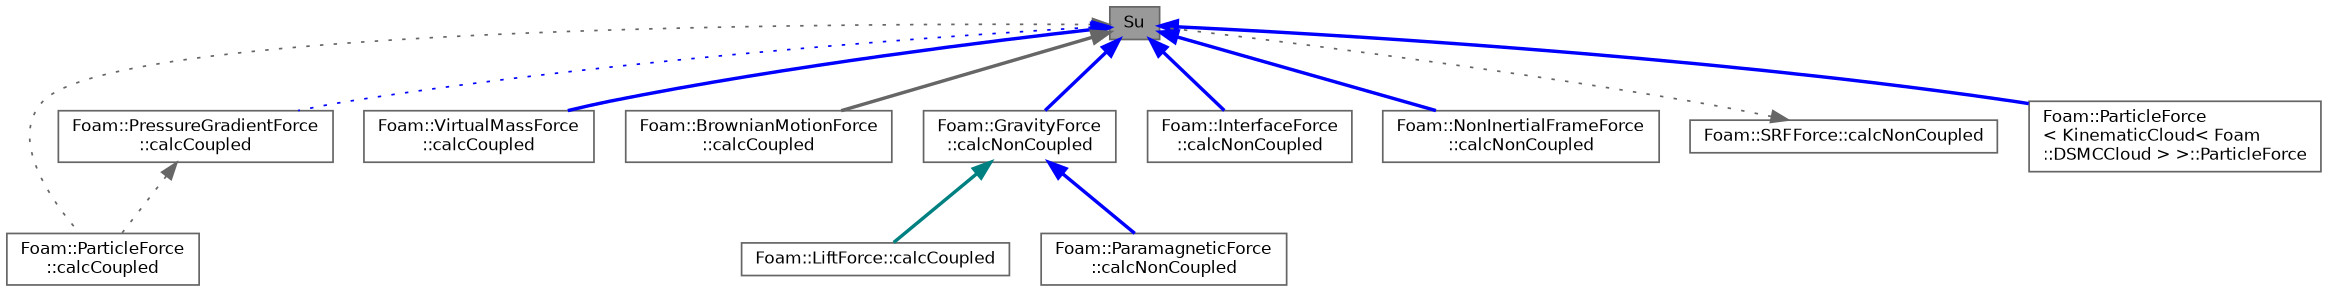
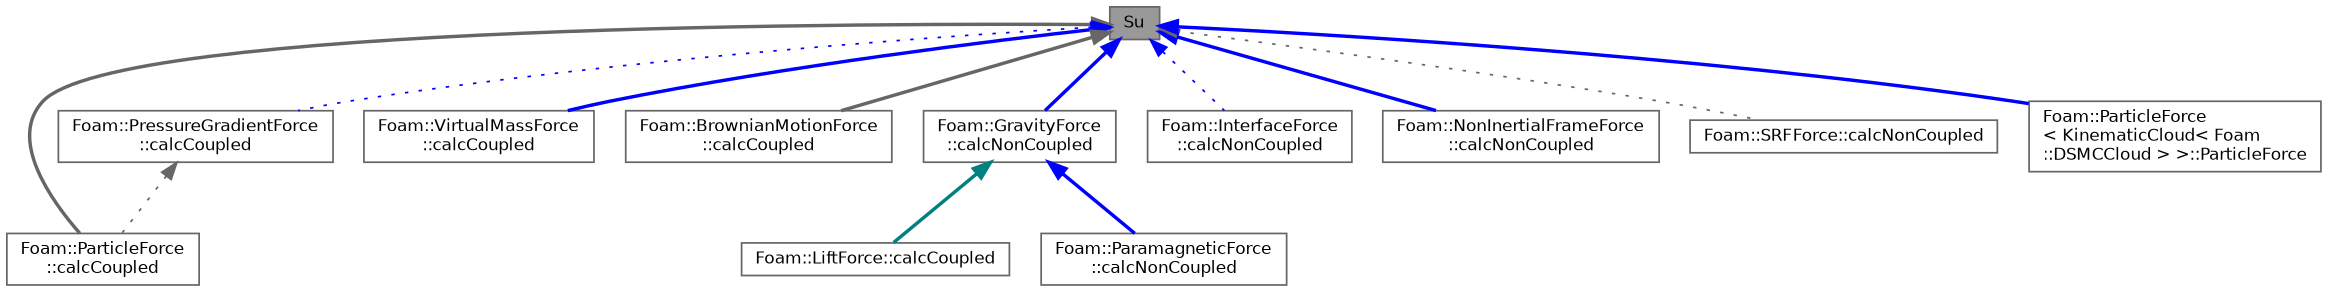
(489, 35) -> (489, 35)
(1466, 67) -> (1469, 71)
(1194, 81) -> (1194, 81)
